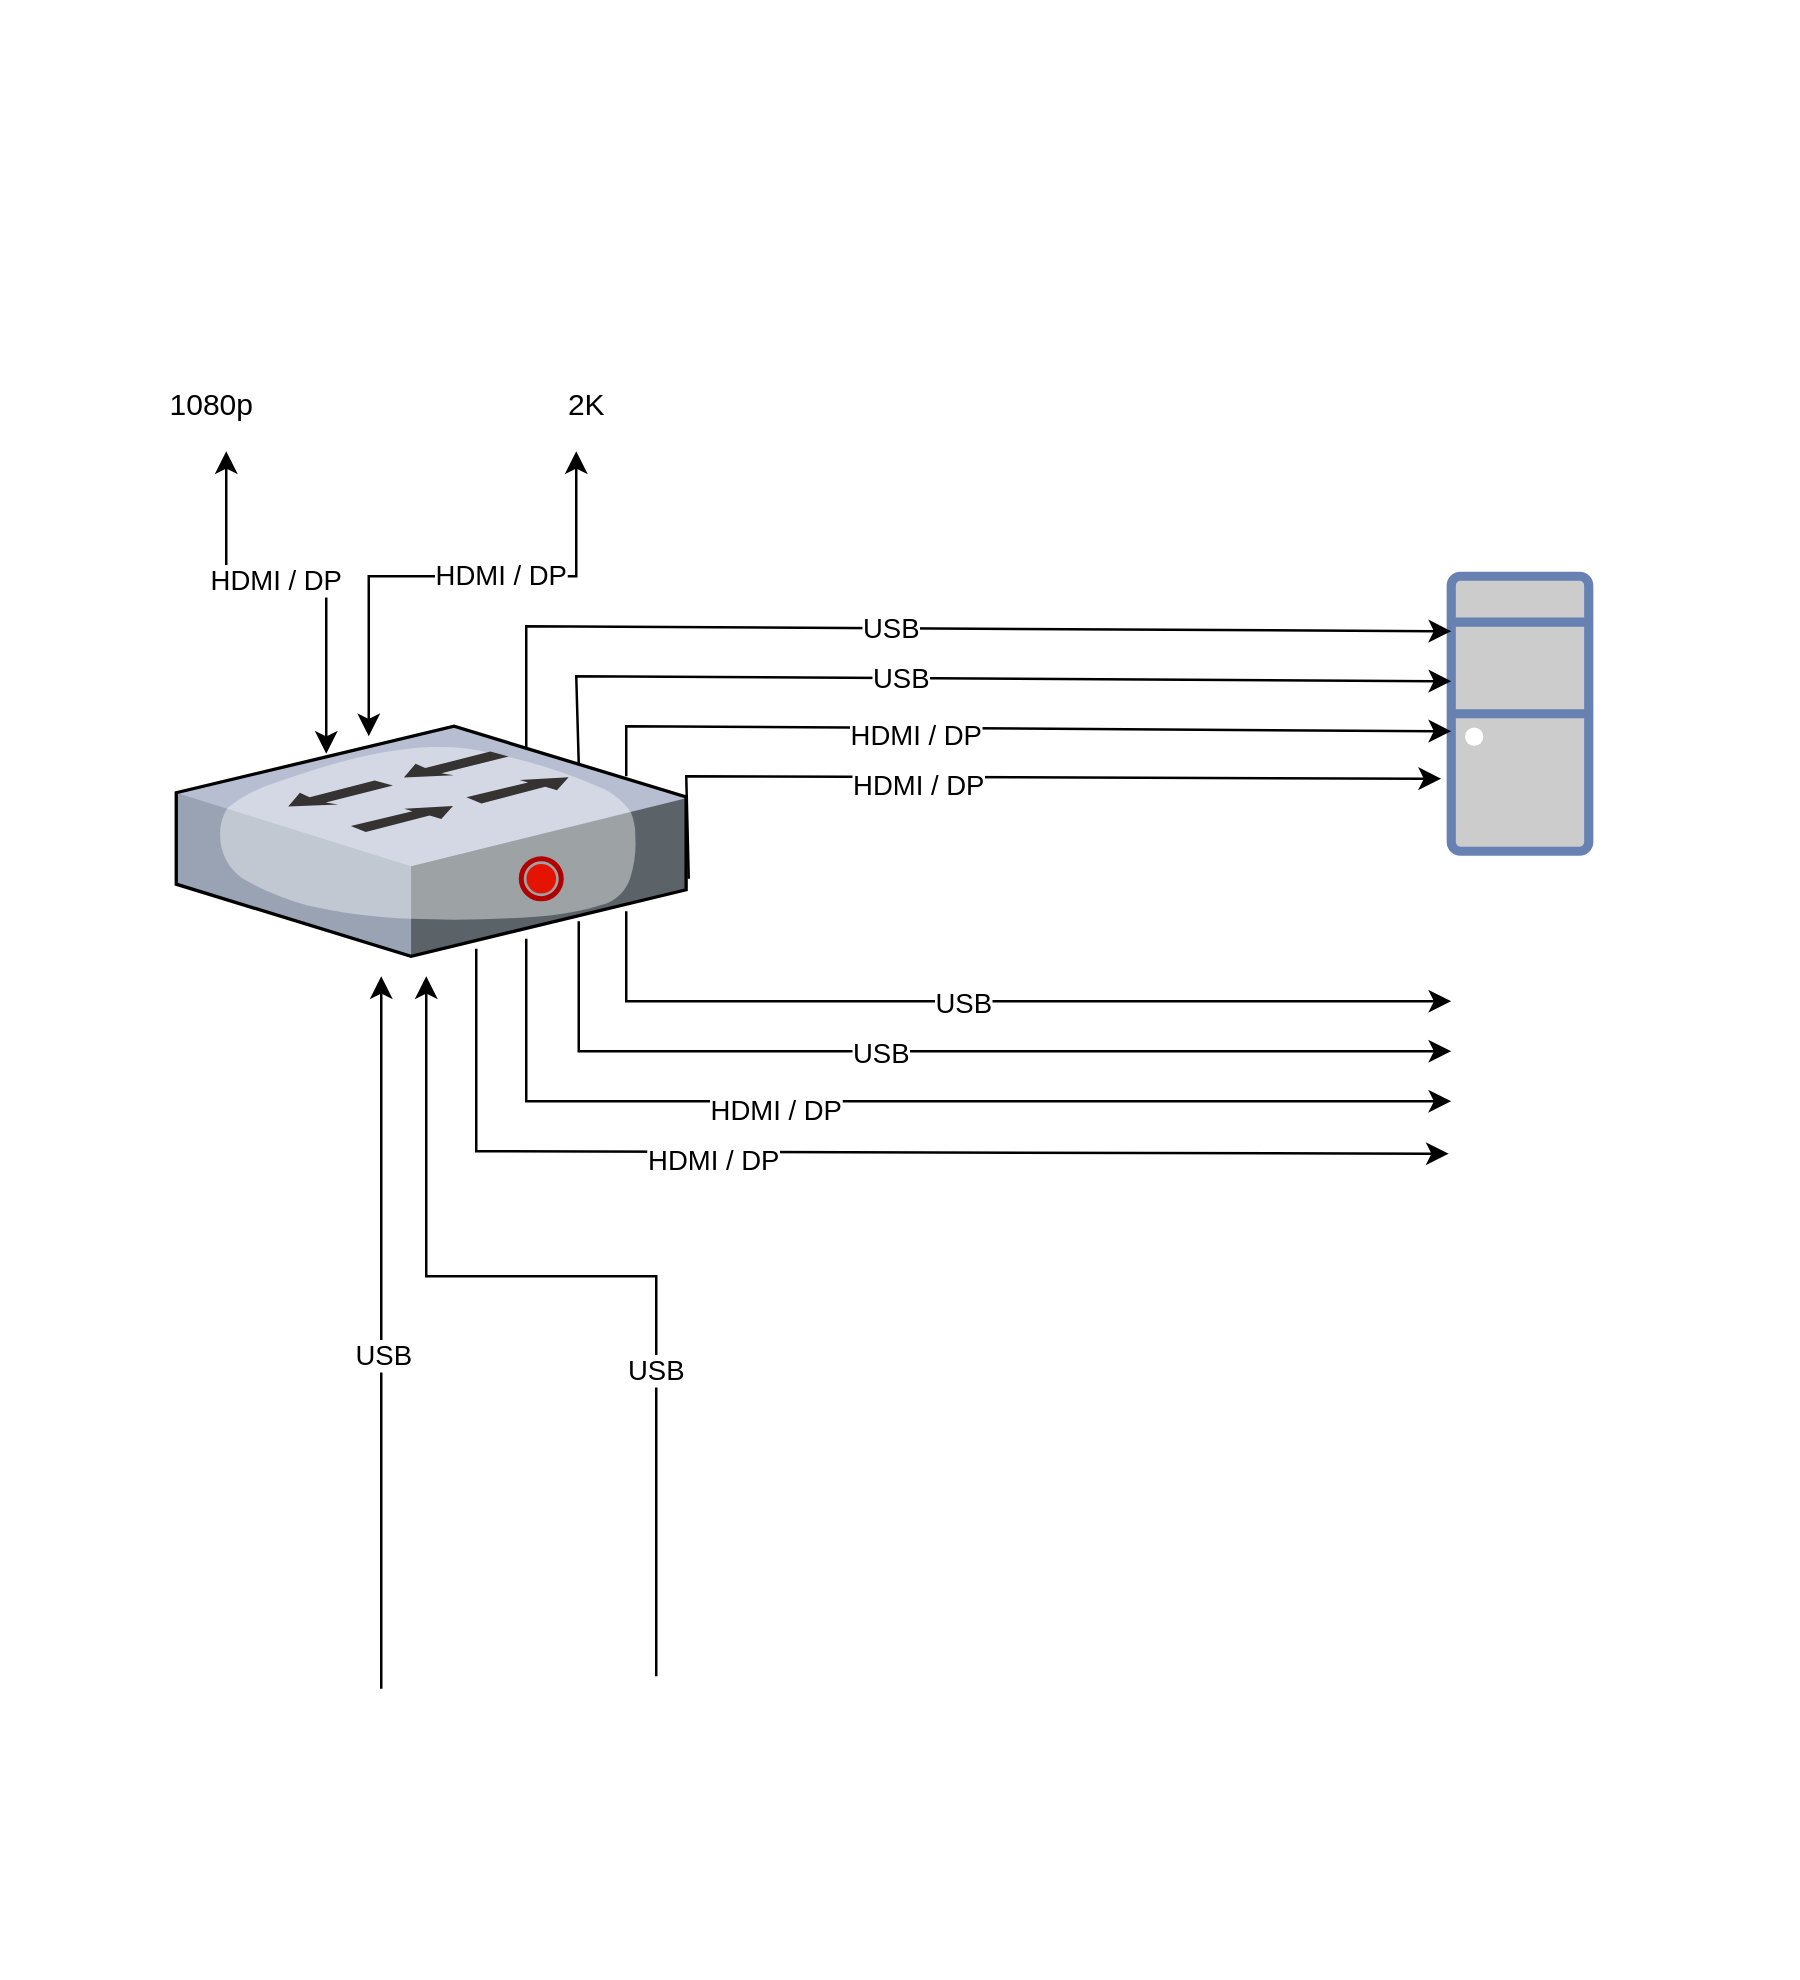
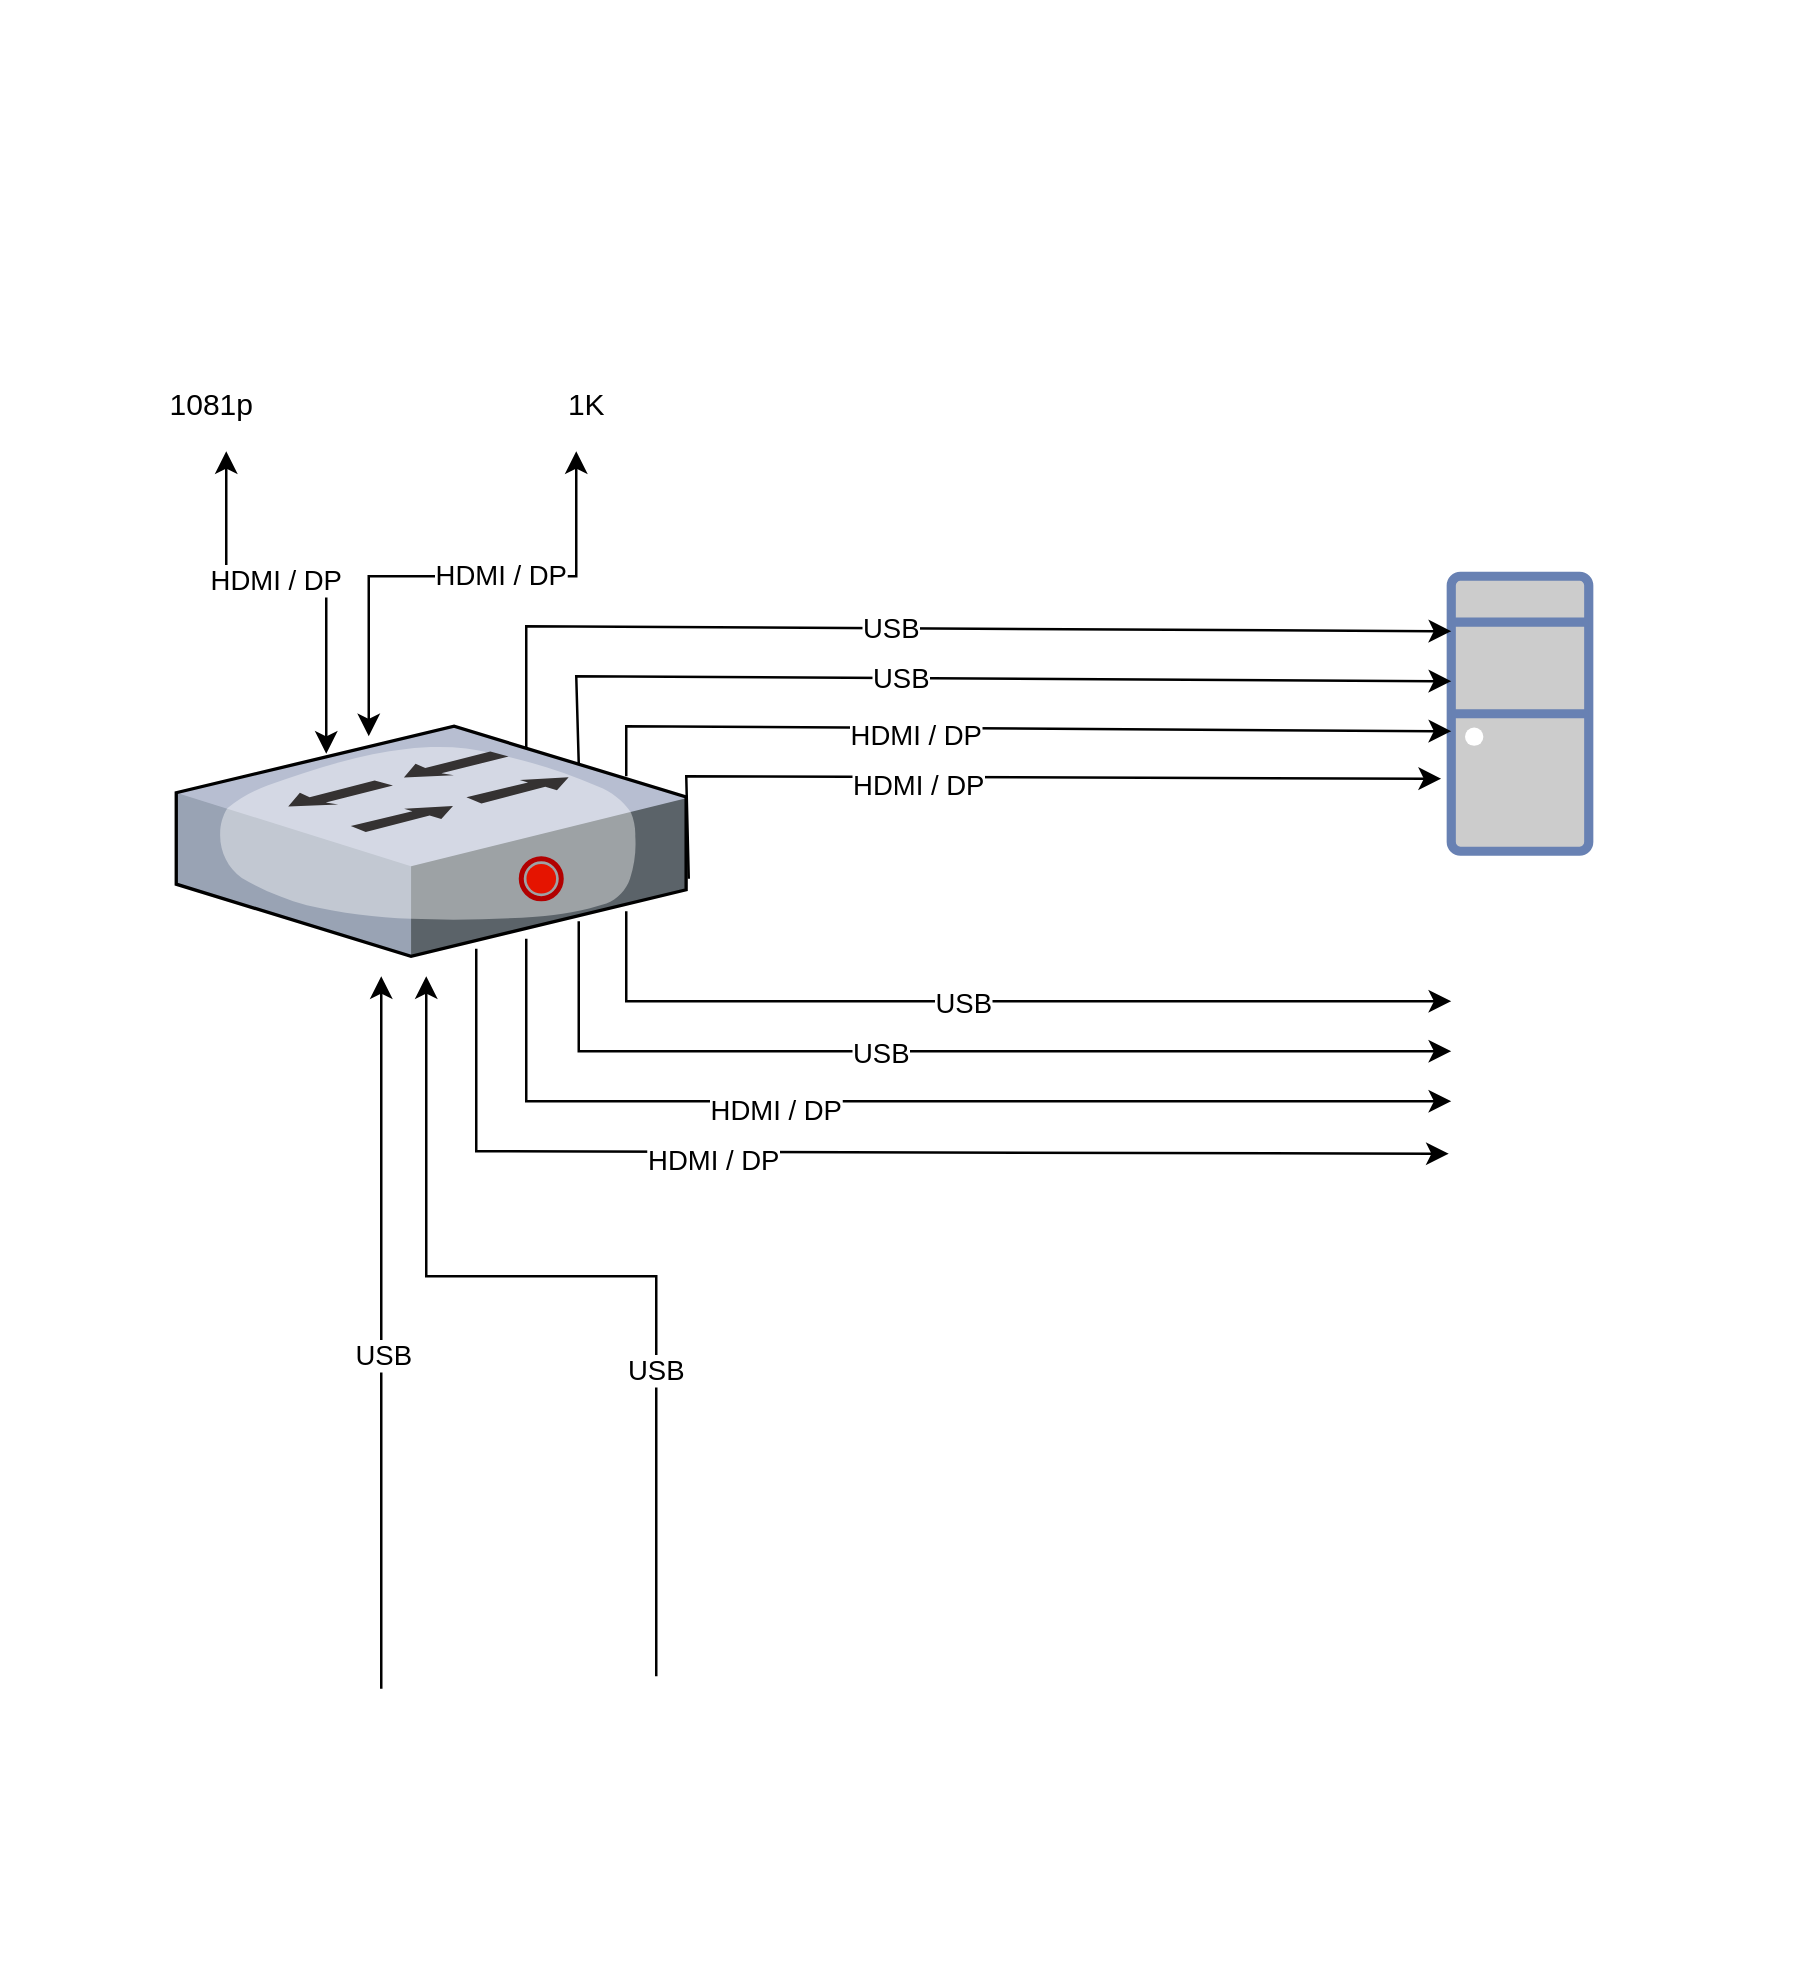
(213, 407) -> (213, 407)
(588, 407) -> (588, 407)
